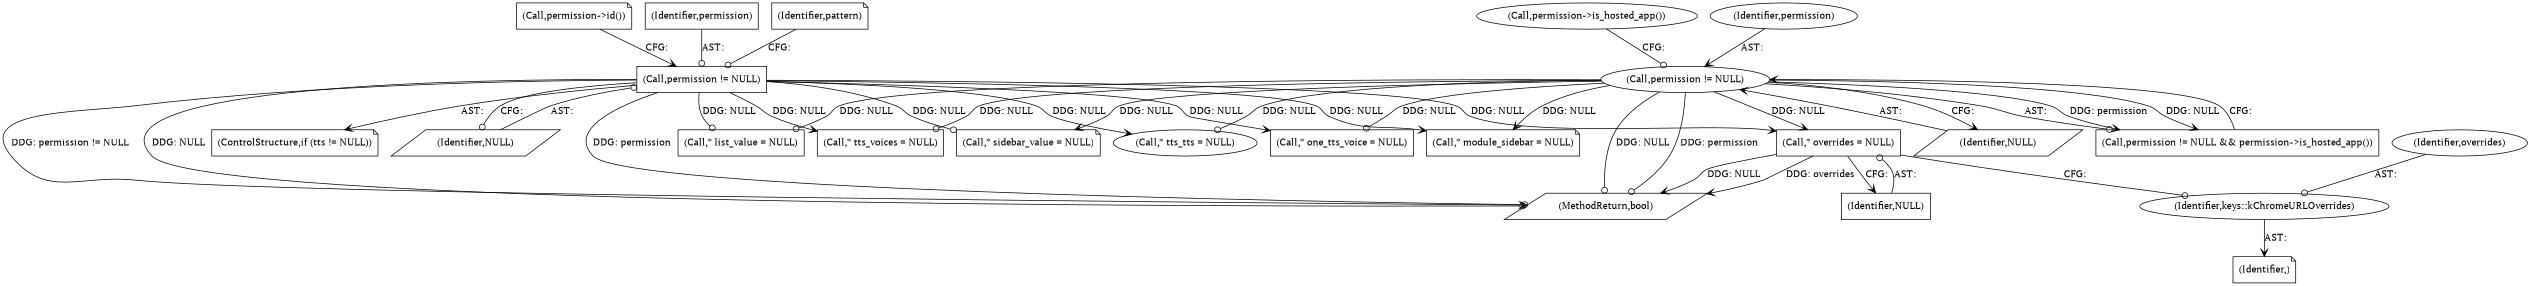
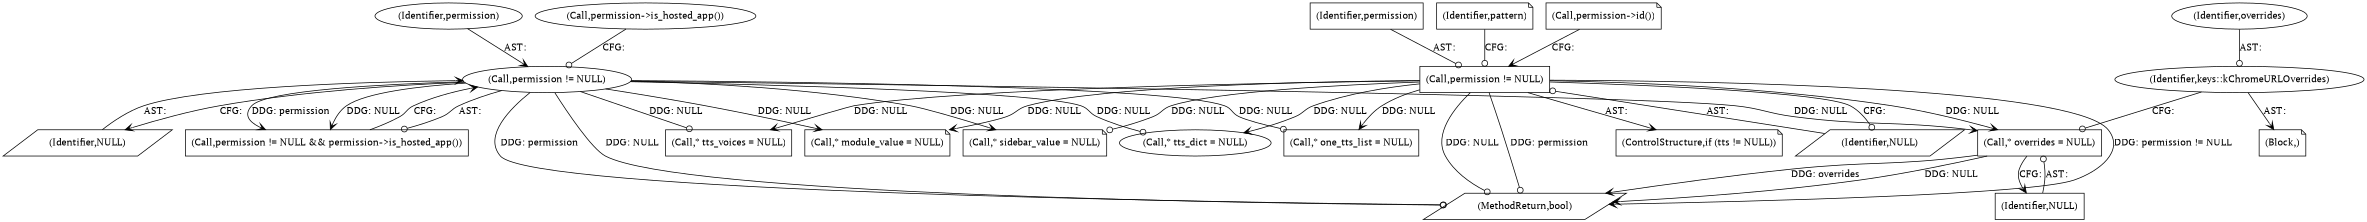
(741, 143) -> none
(1185, 143) -> (1195, 143)
(1342, 143) -> (1351, 143)
(1503, 143) -> (877, 143)
(2041, 176) -> (2143, 110)
(2264, 270) -> (2283, 143)
